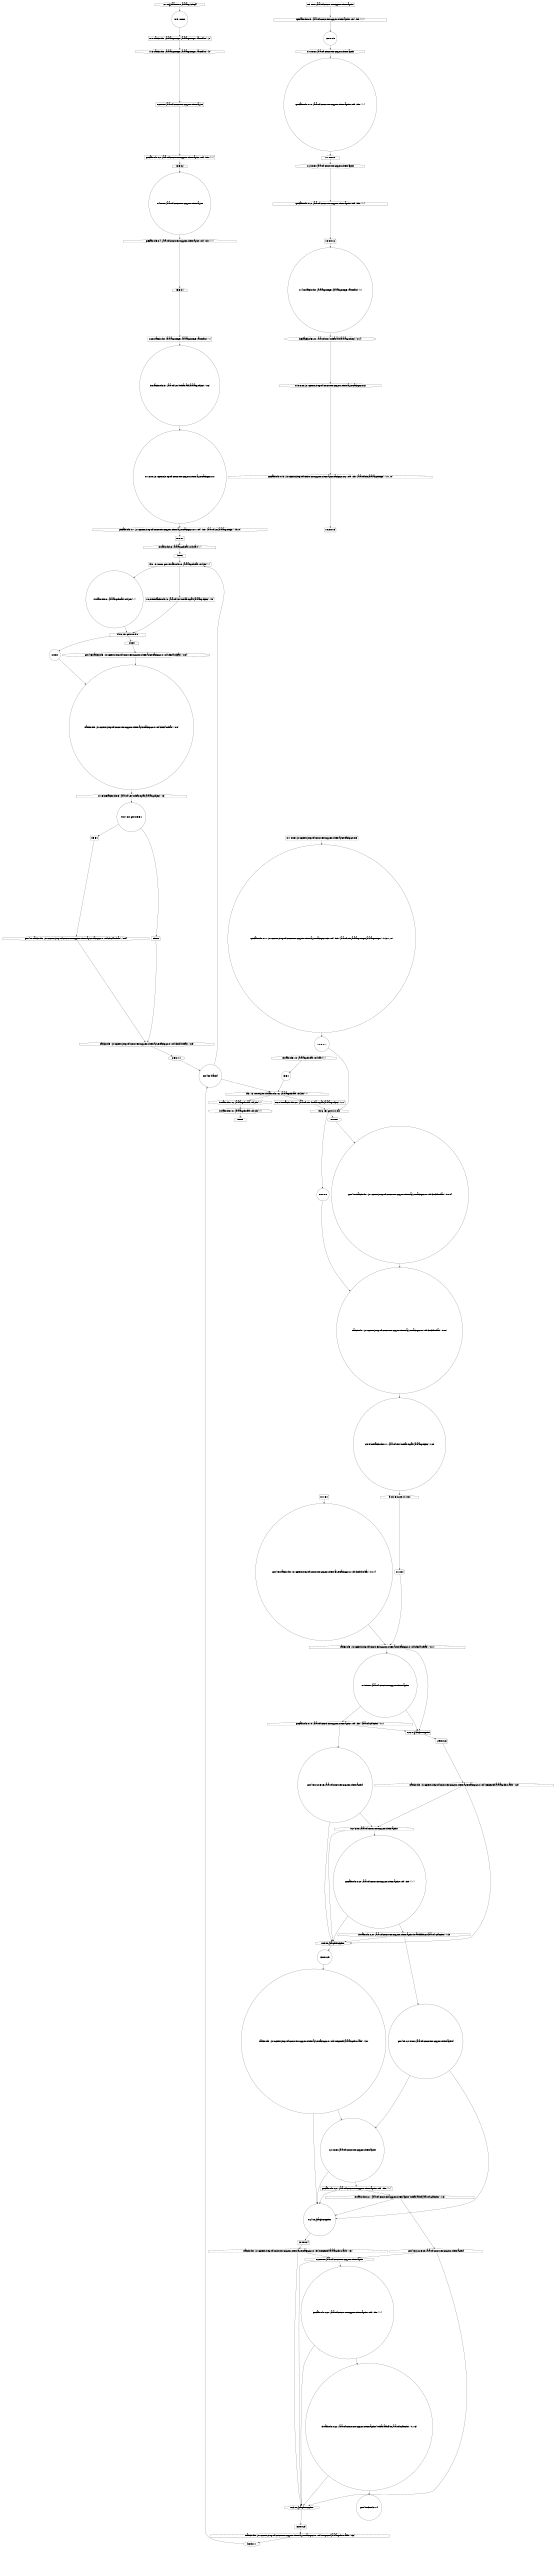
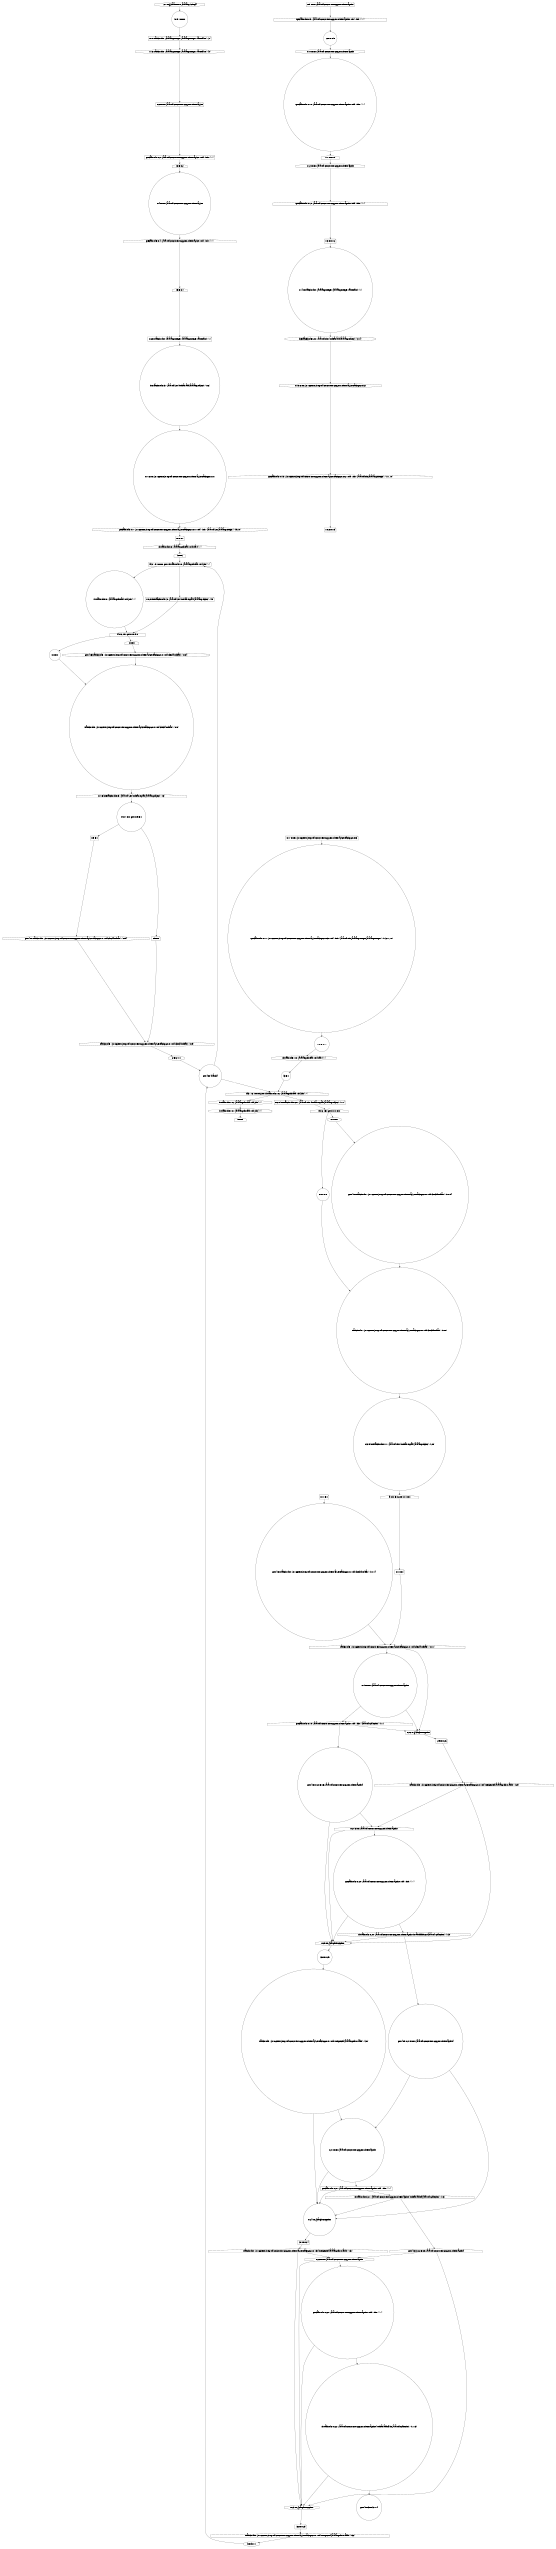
(349, 1077) -> (312, 1052)
